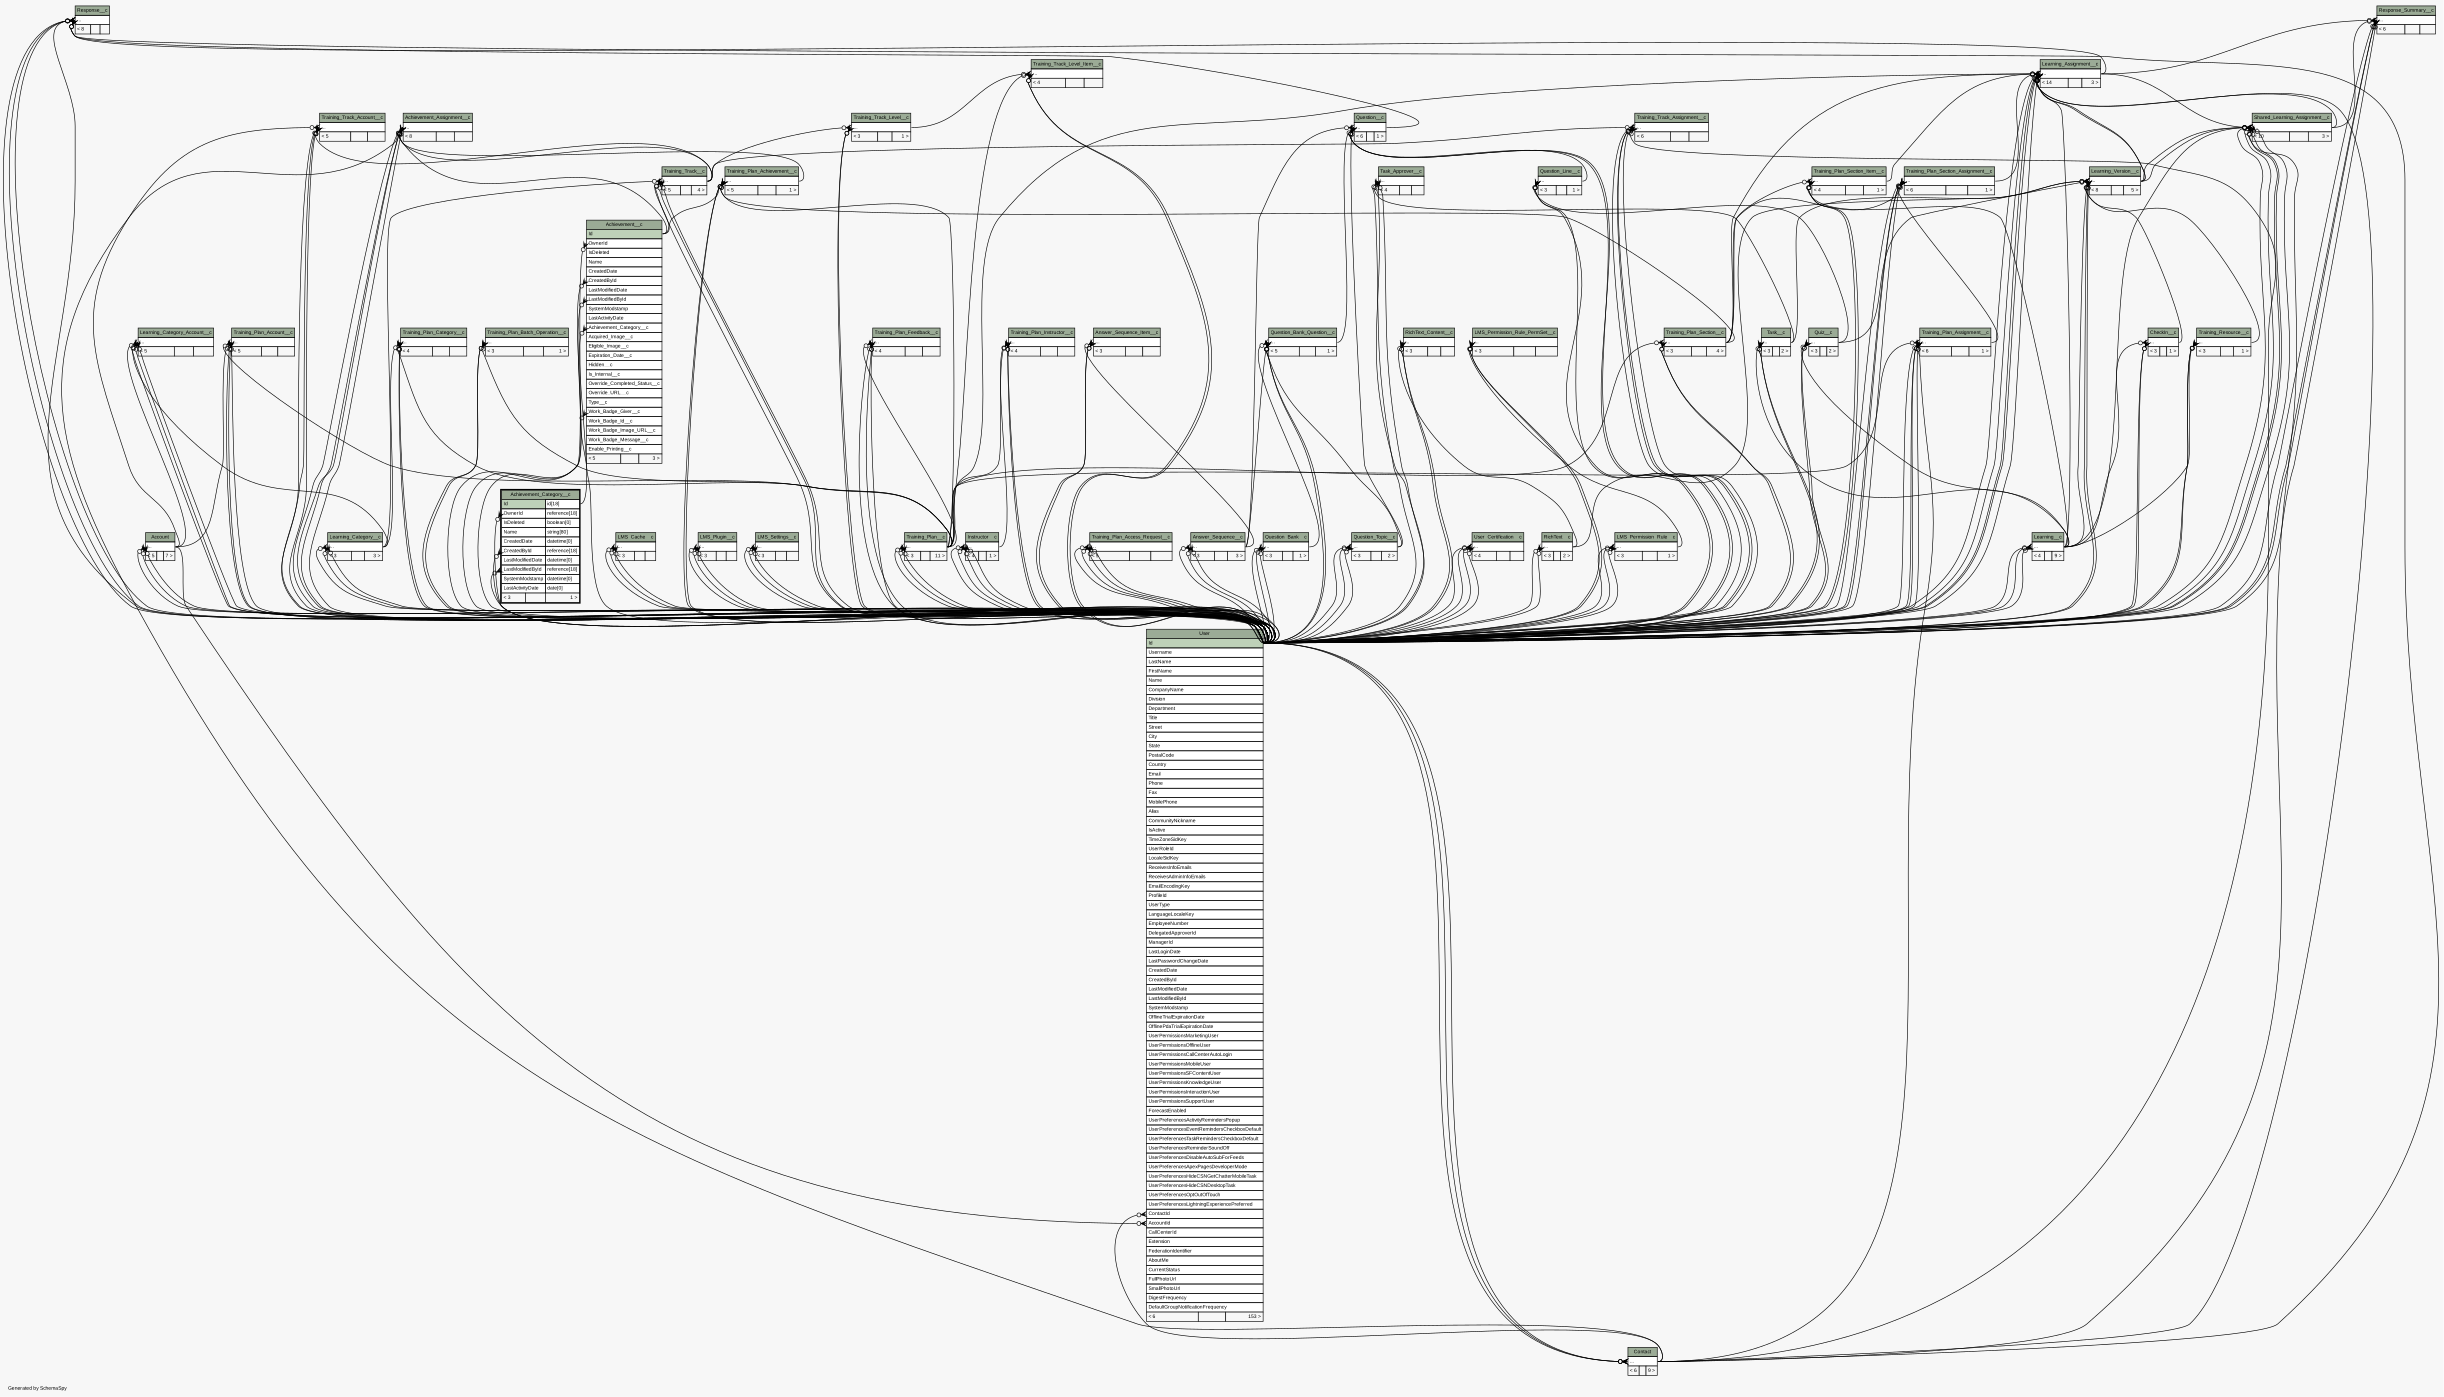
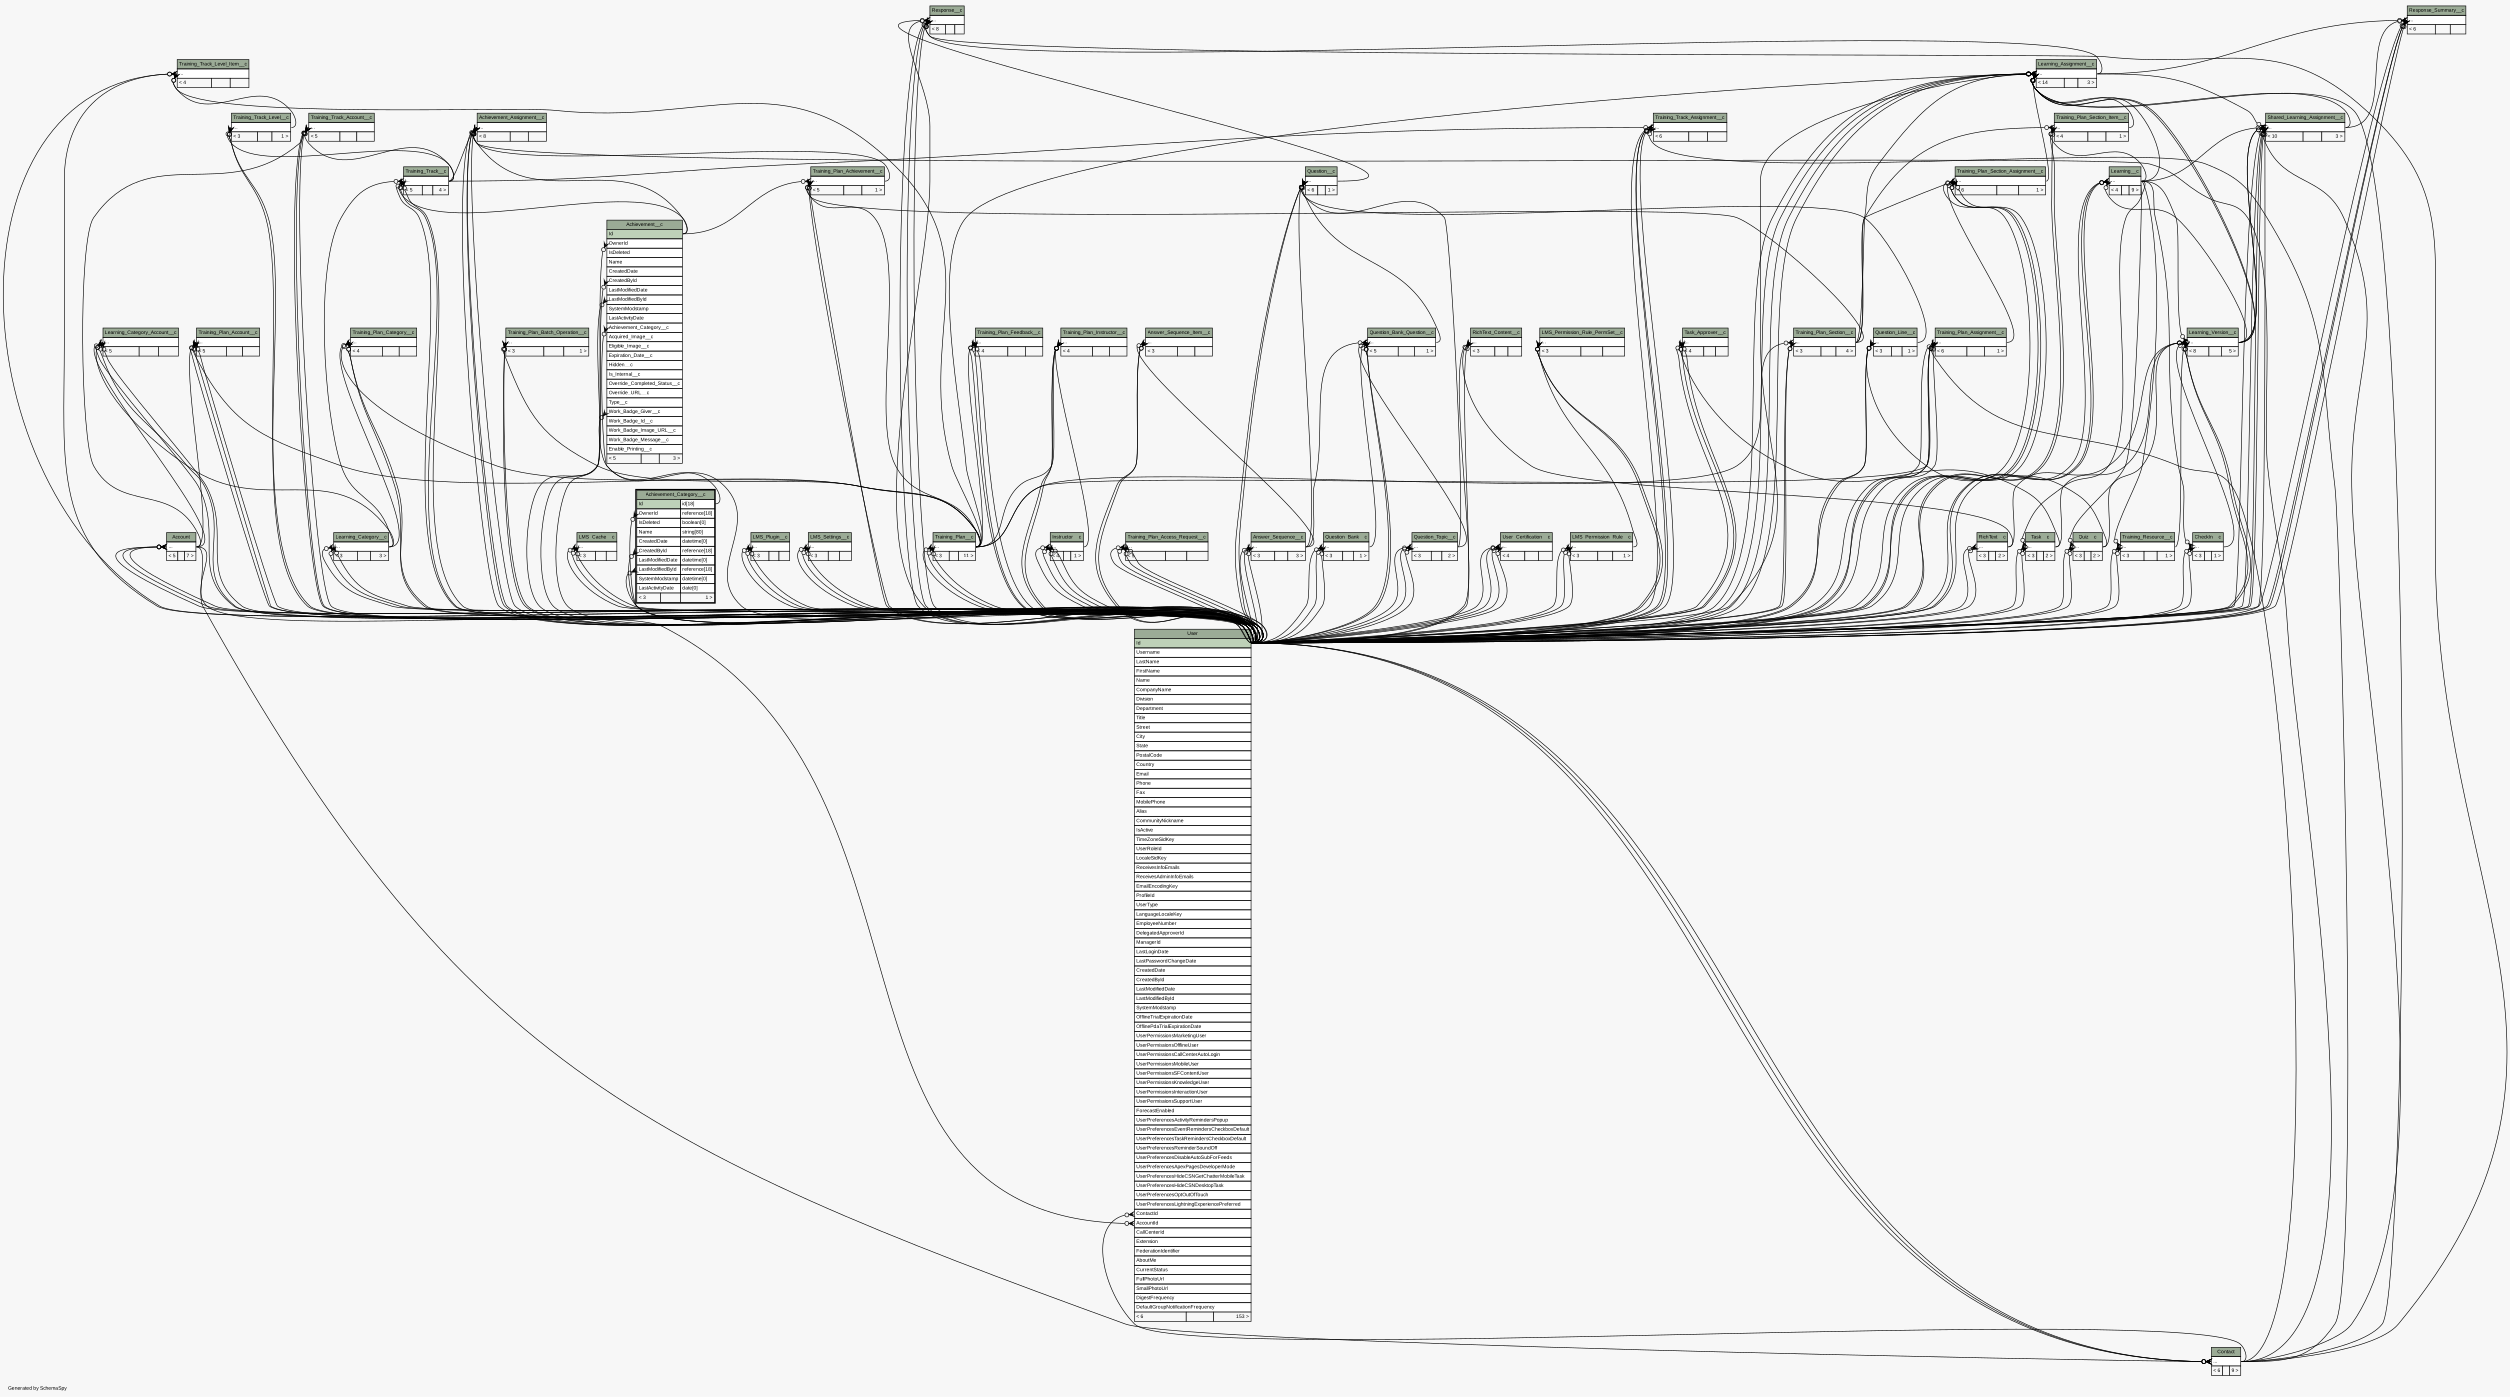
none -> (2199, 243)
none -> (1036, 1291)
